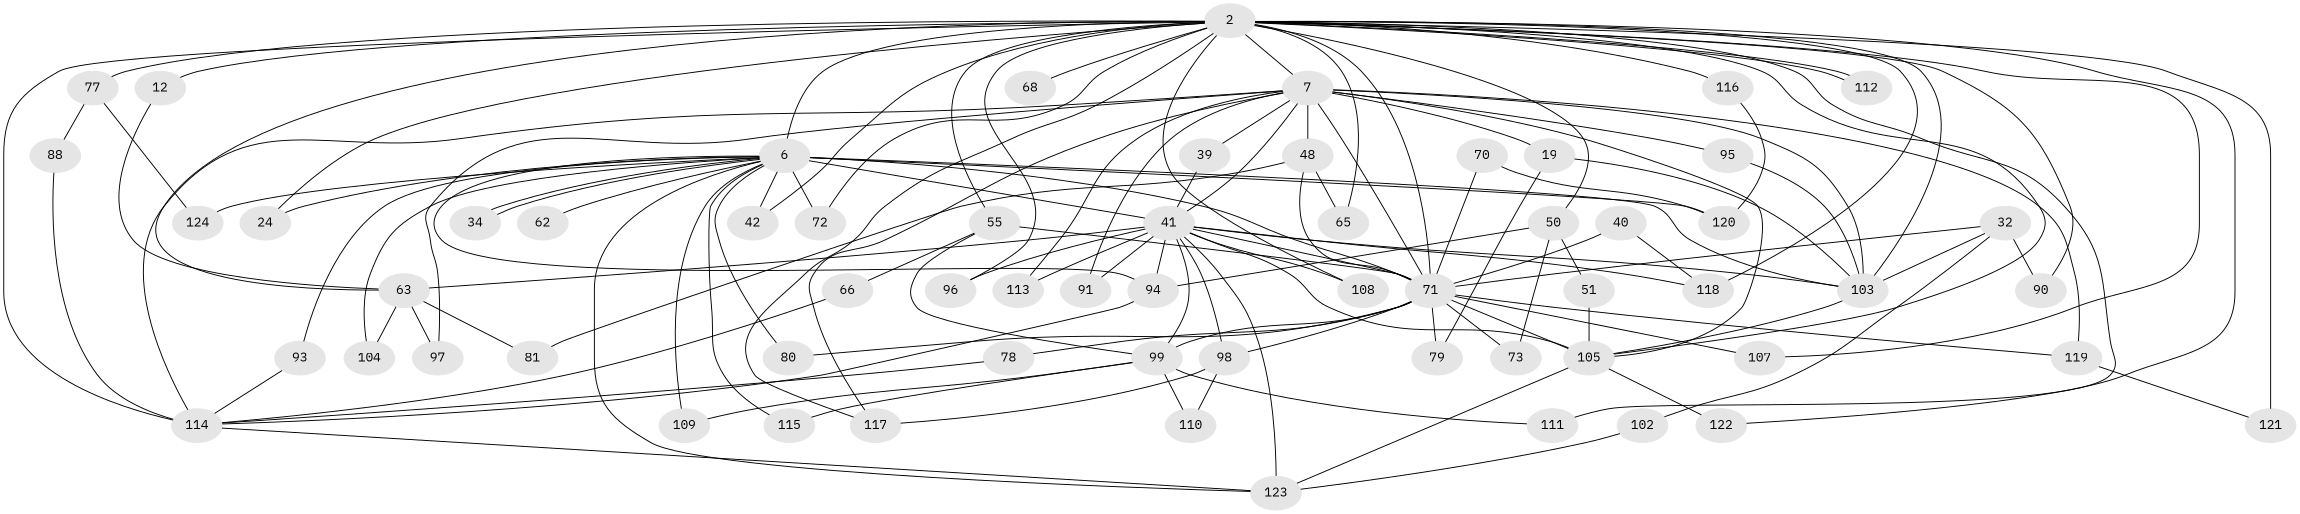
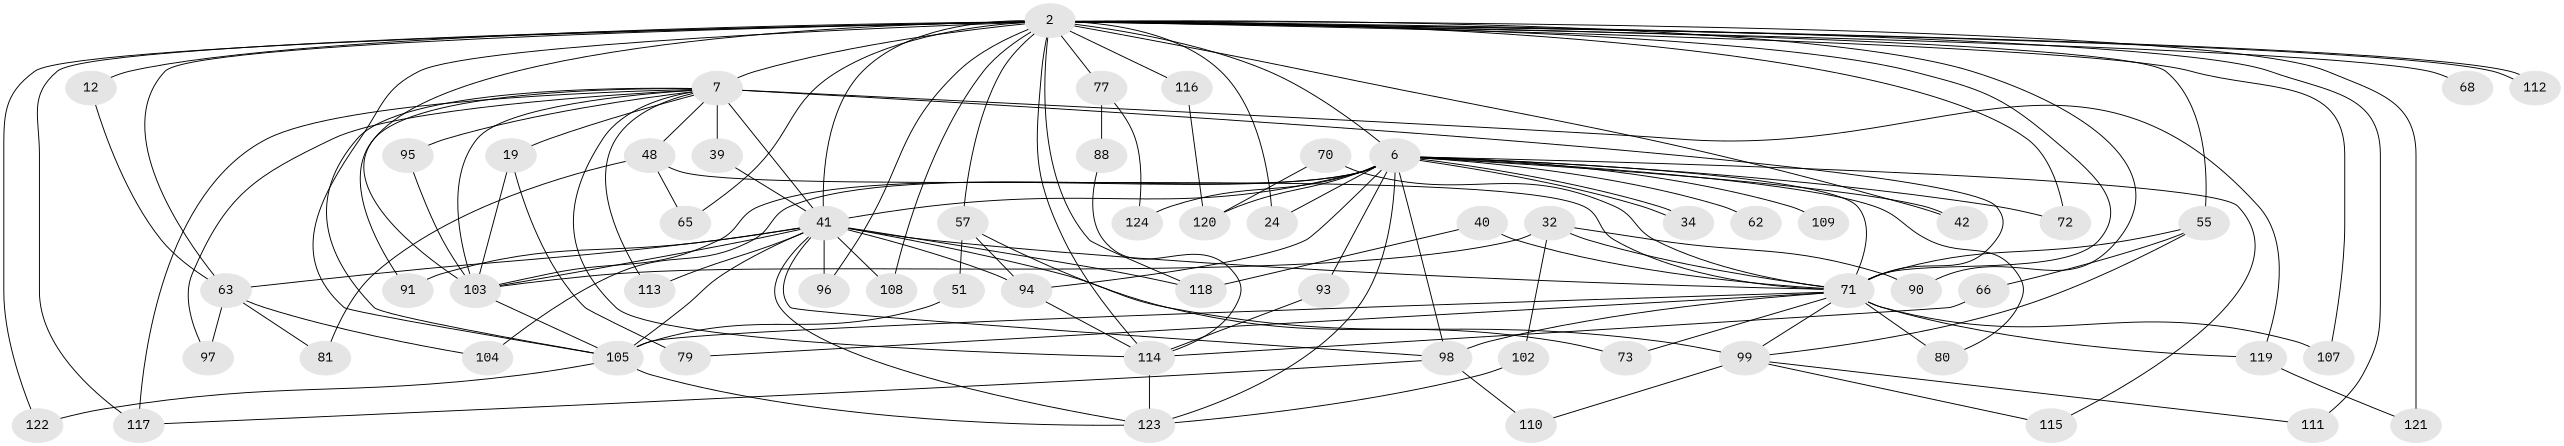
none -> (874, 62)
(1553, 223) -> (963, 223)
none -> (1422, 261)
(1009, 358) -> none
(920, 388) -> none
